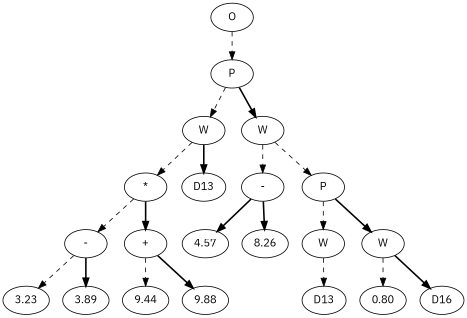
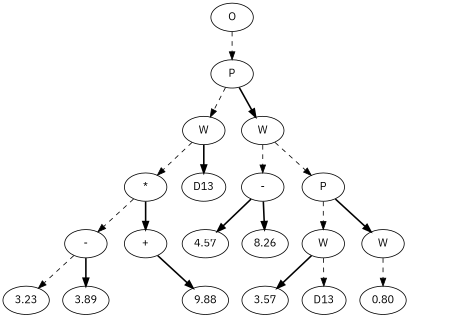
(146, 300) -> none
none -> (265, 300)
(442, 300) -> none
